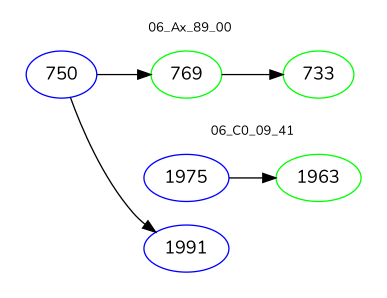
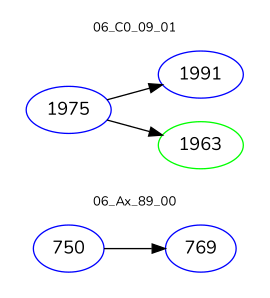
(186, 75) -> (201, 249)
(319, 75) -> none
(252, 131) -> (135, 28)
(101, 165) -> (128, 94)
